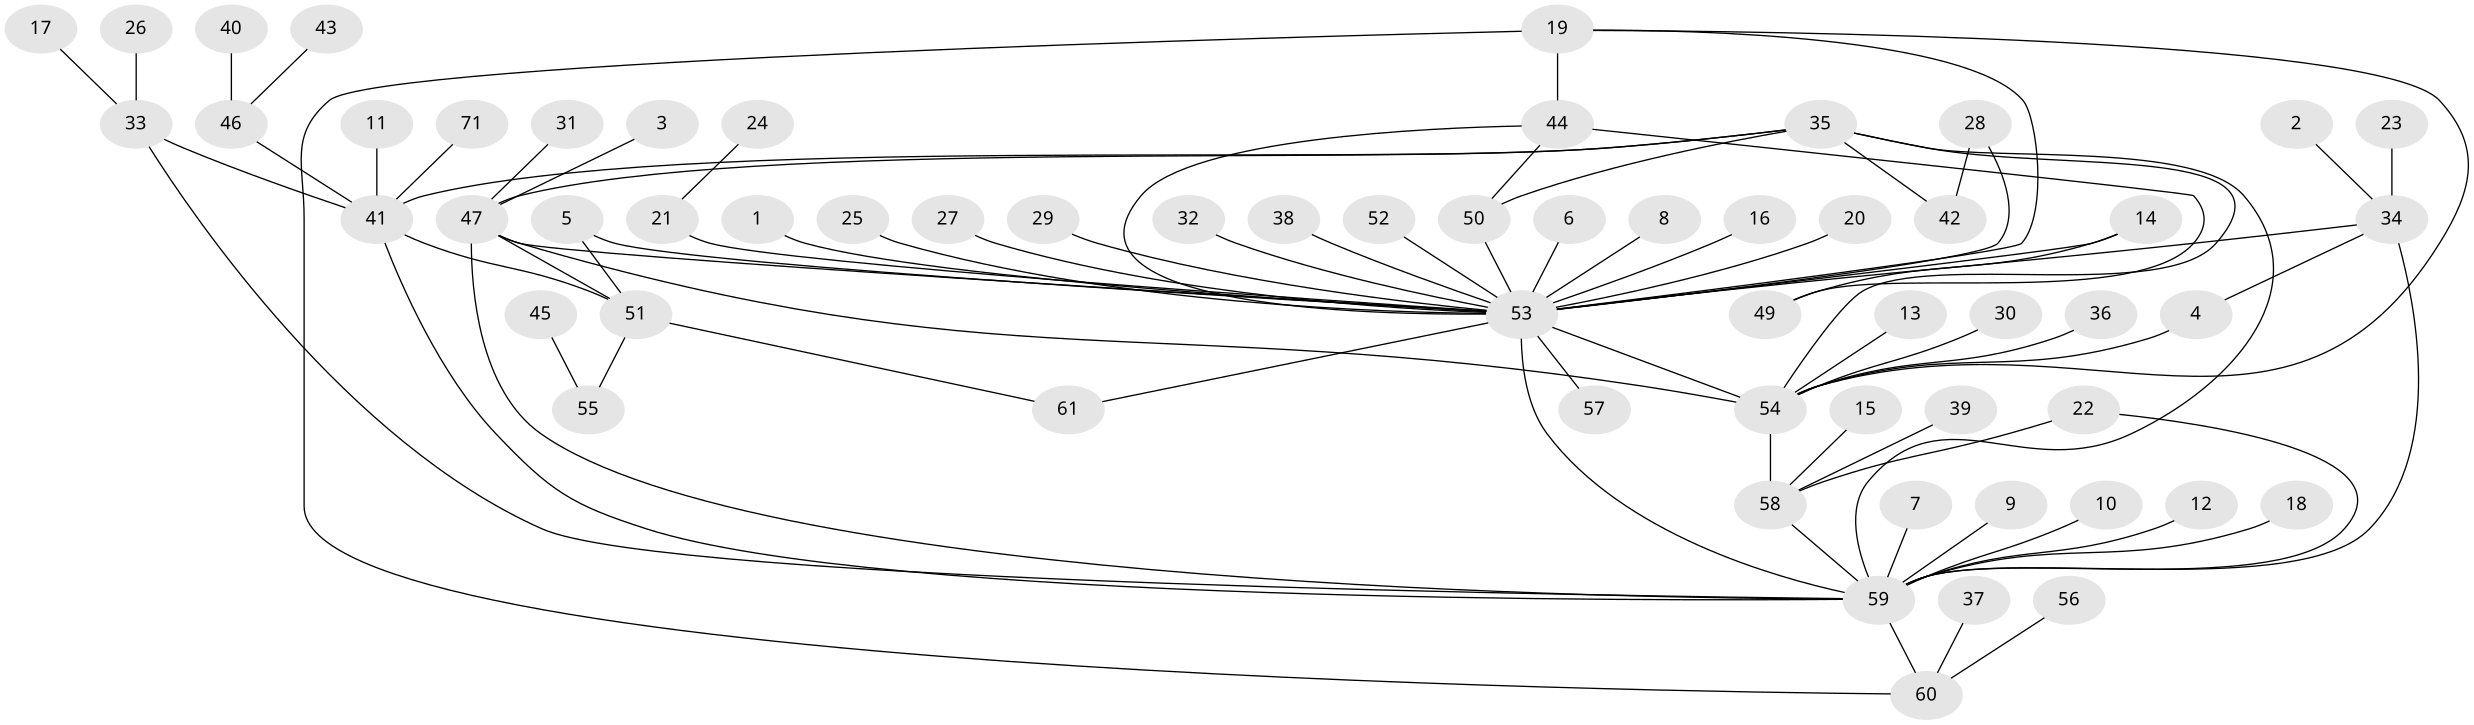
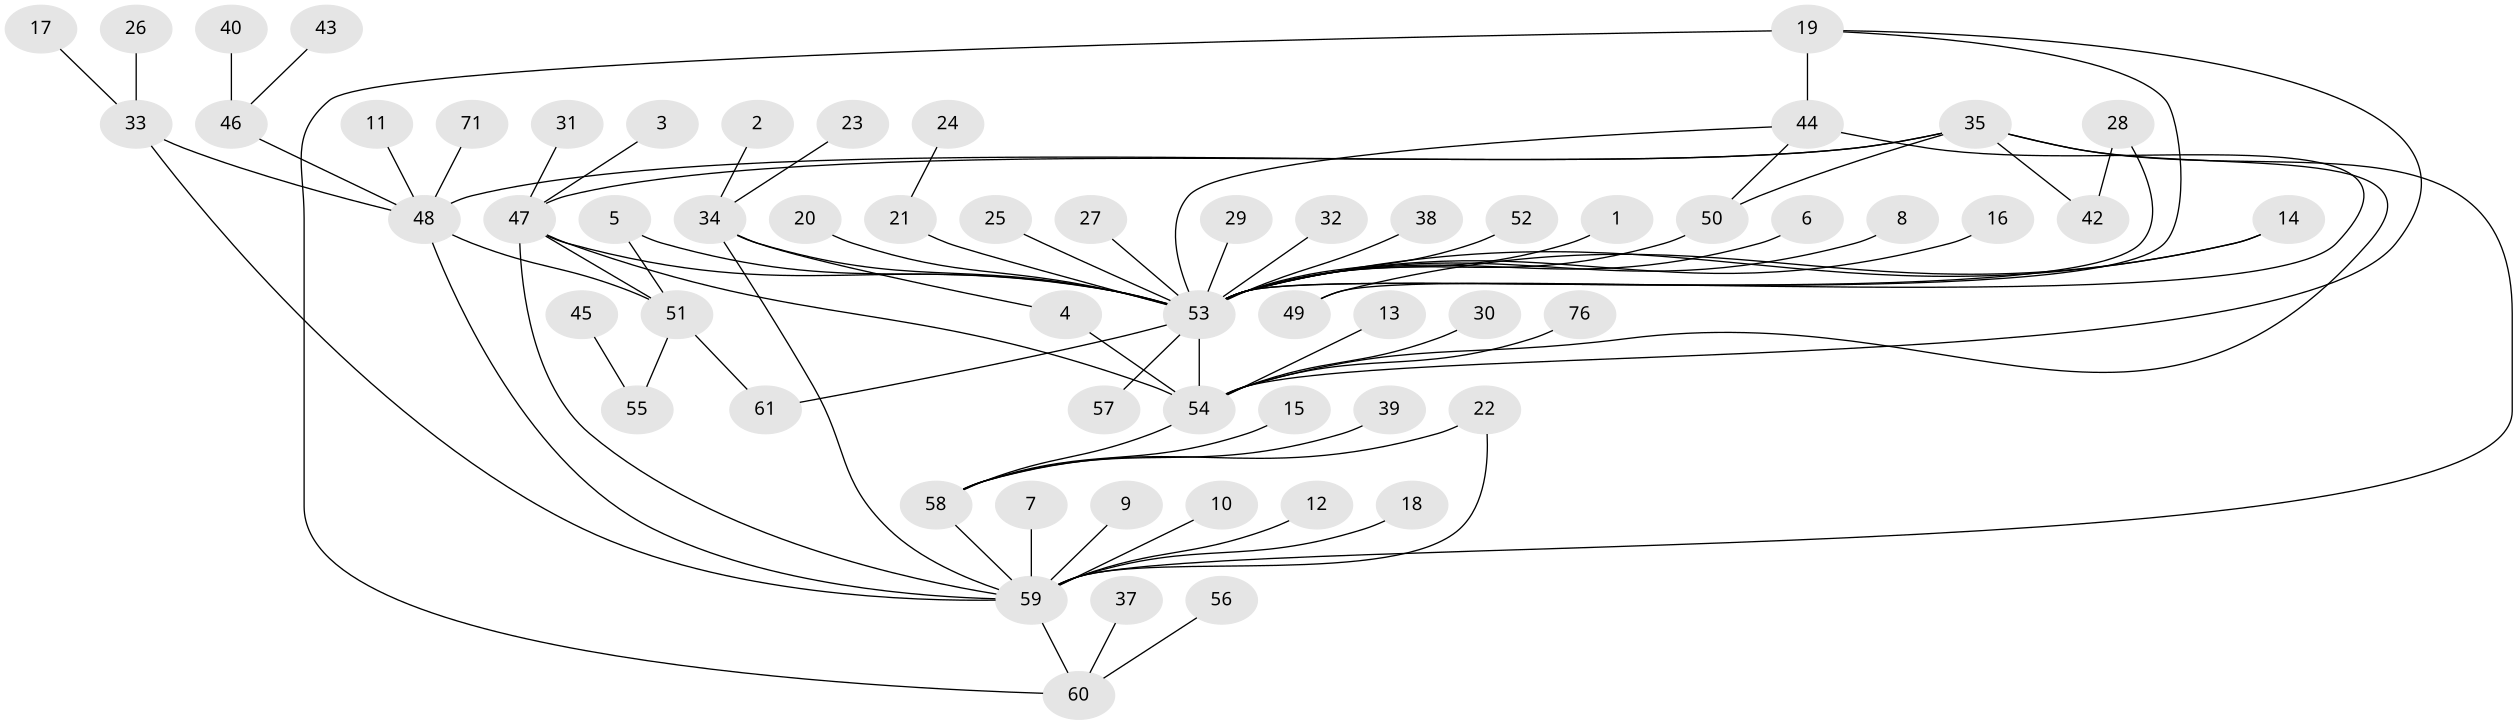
(377, 219) -> (424, 219)
(2101, 315) -> (1580, 315)
(1639, 513) -> none
